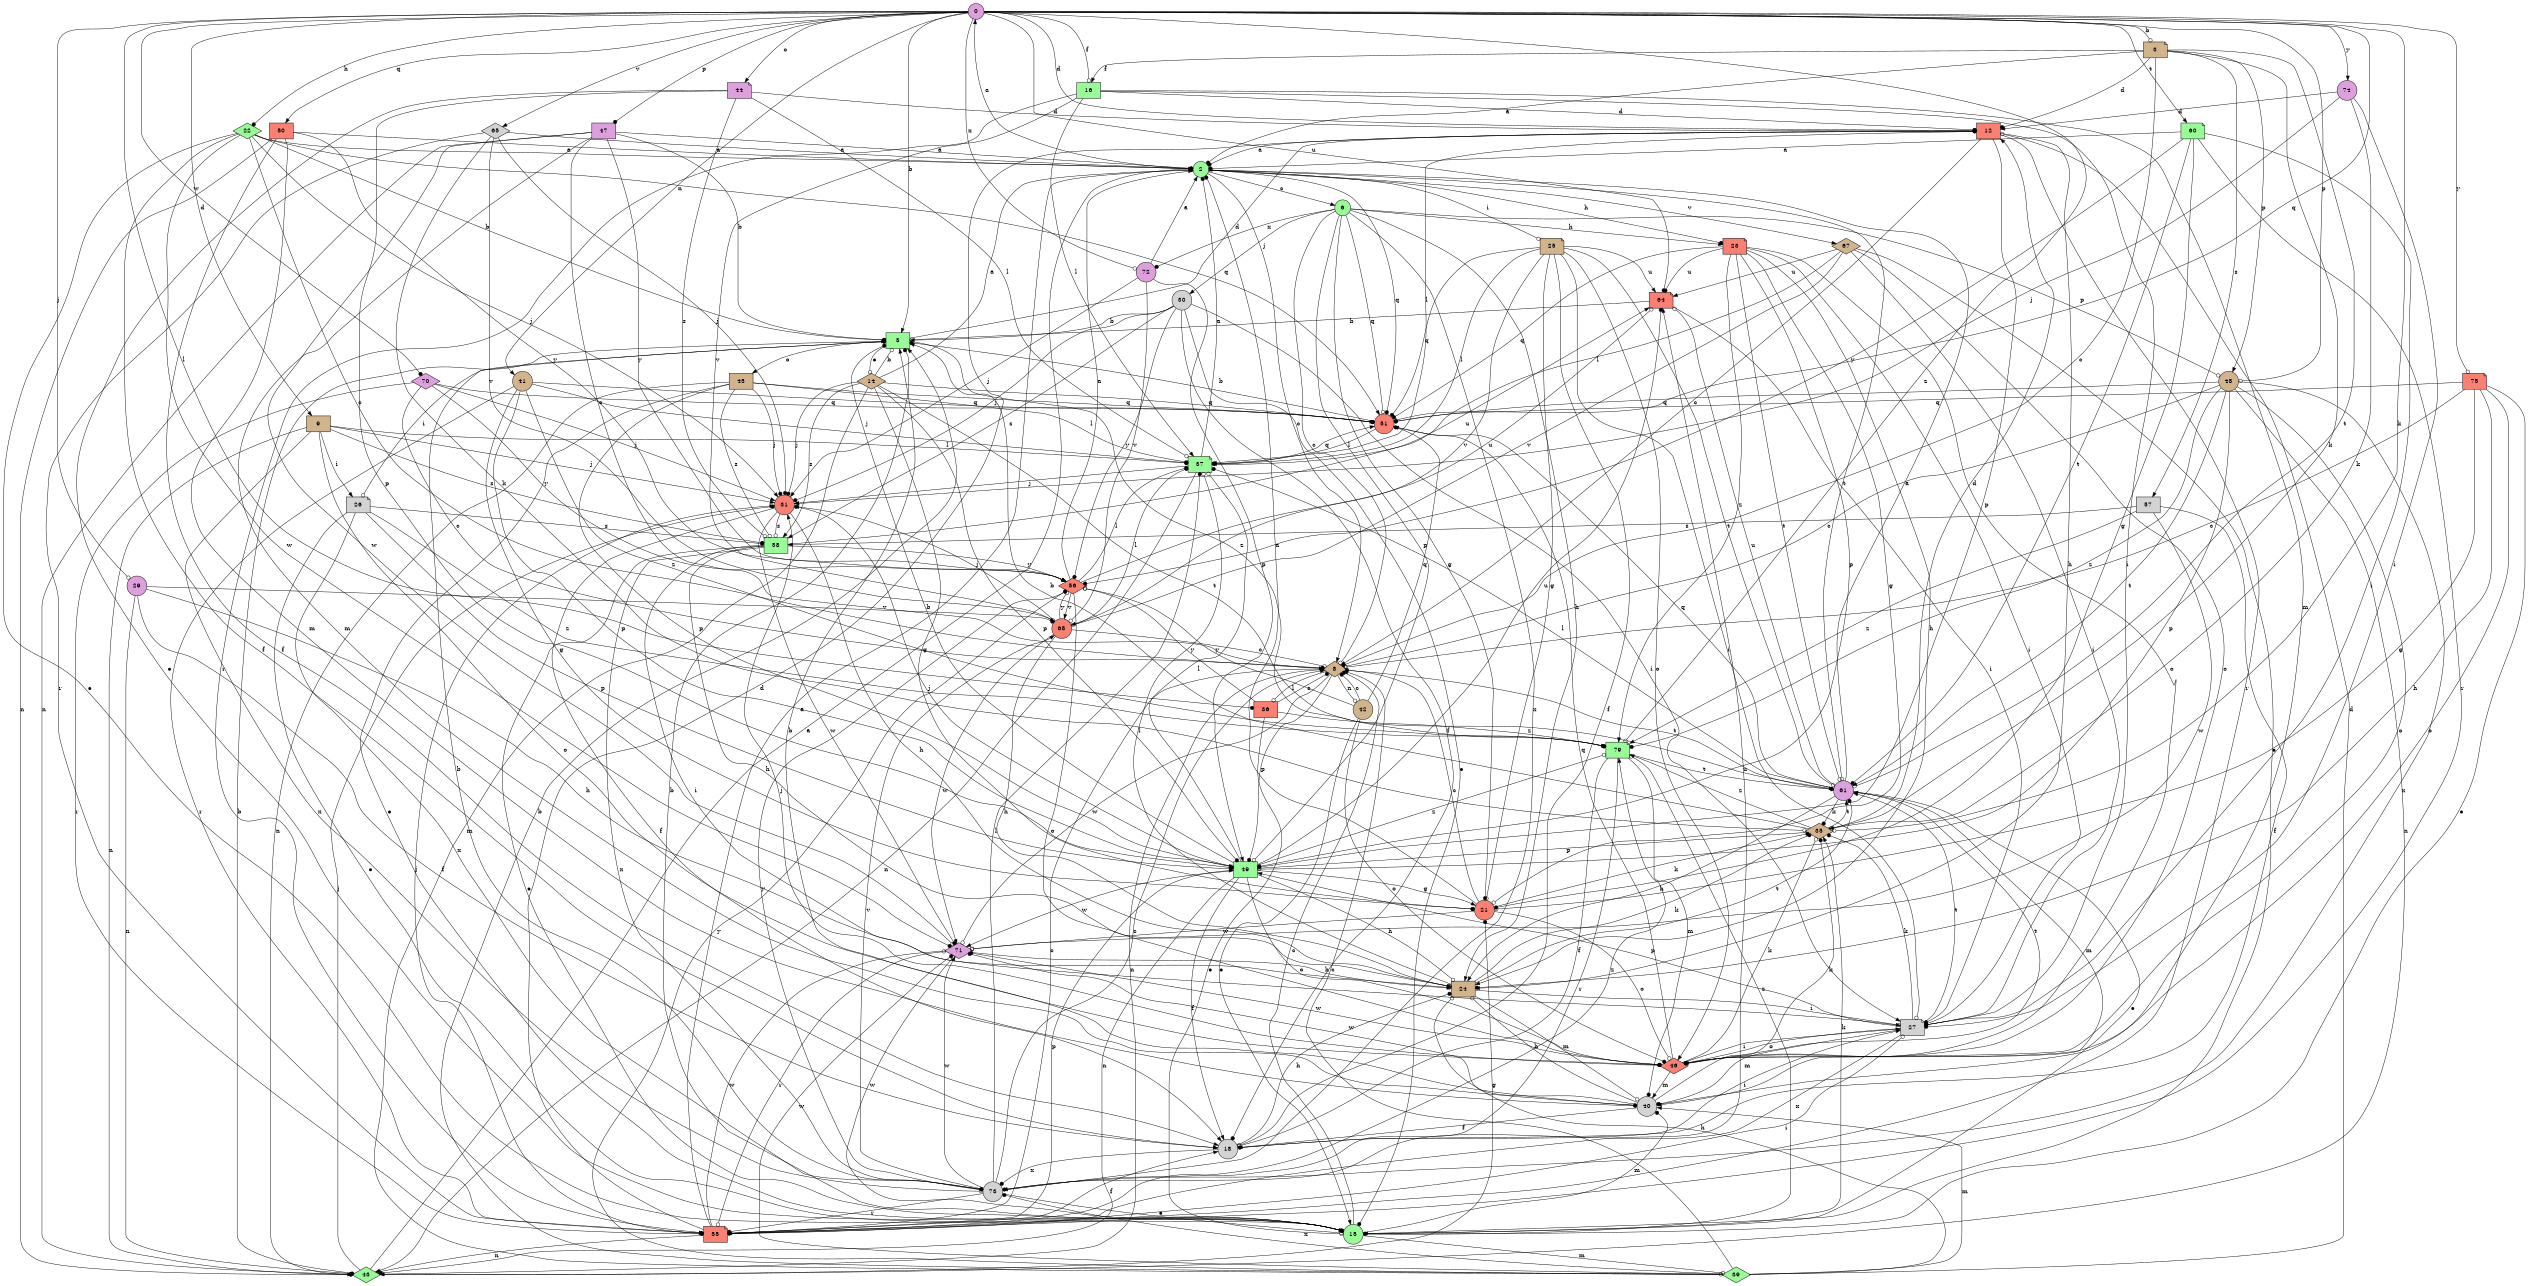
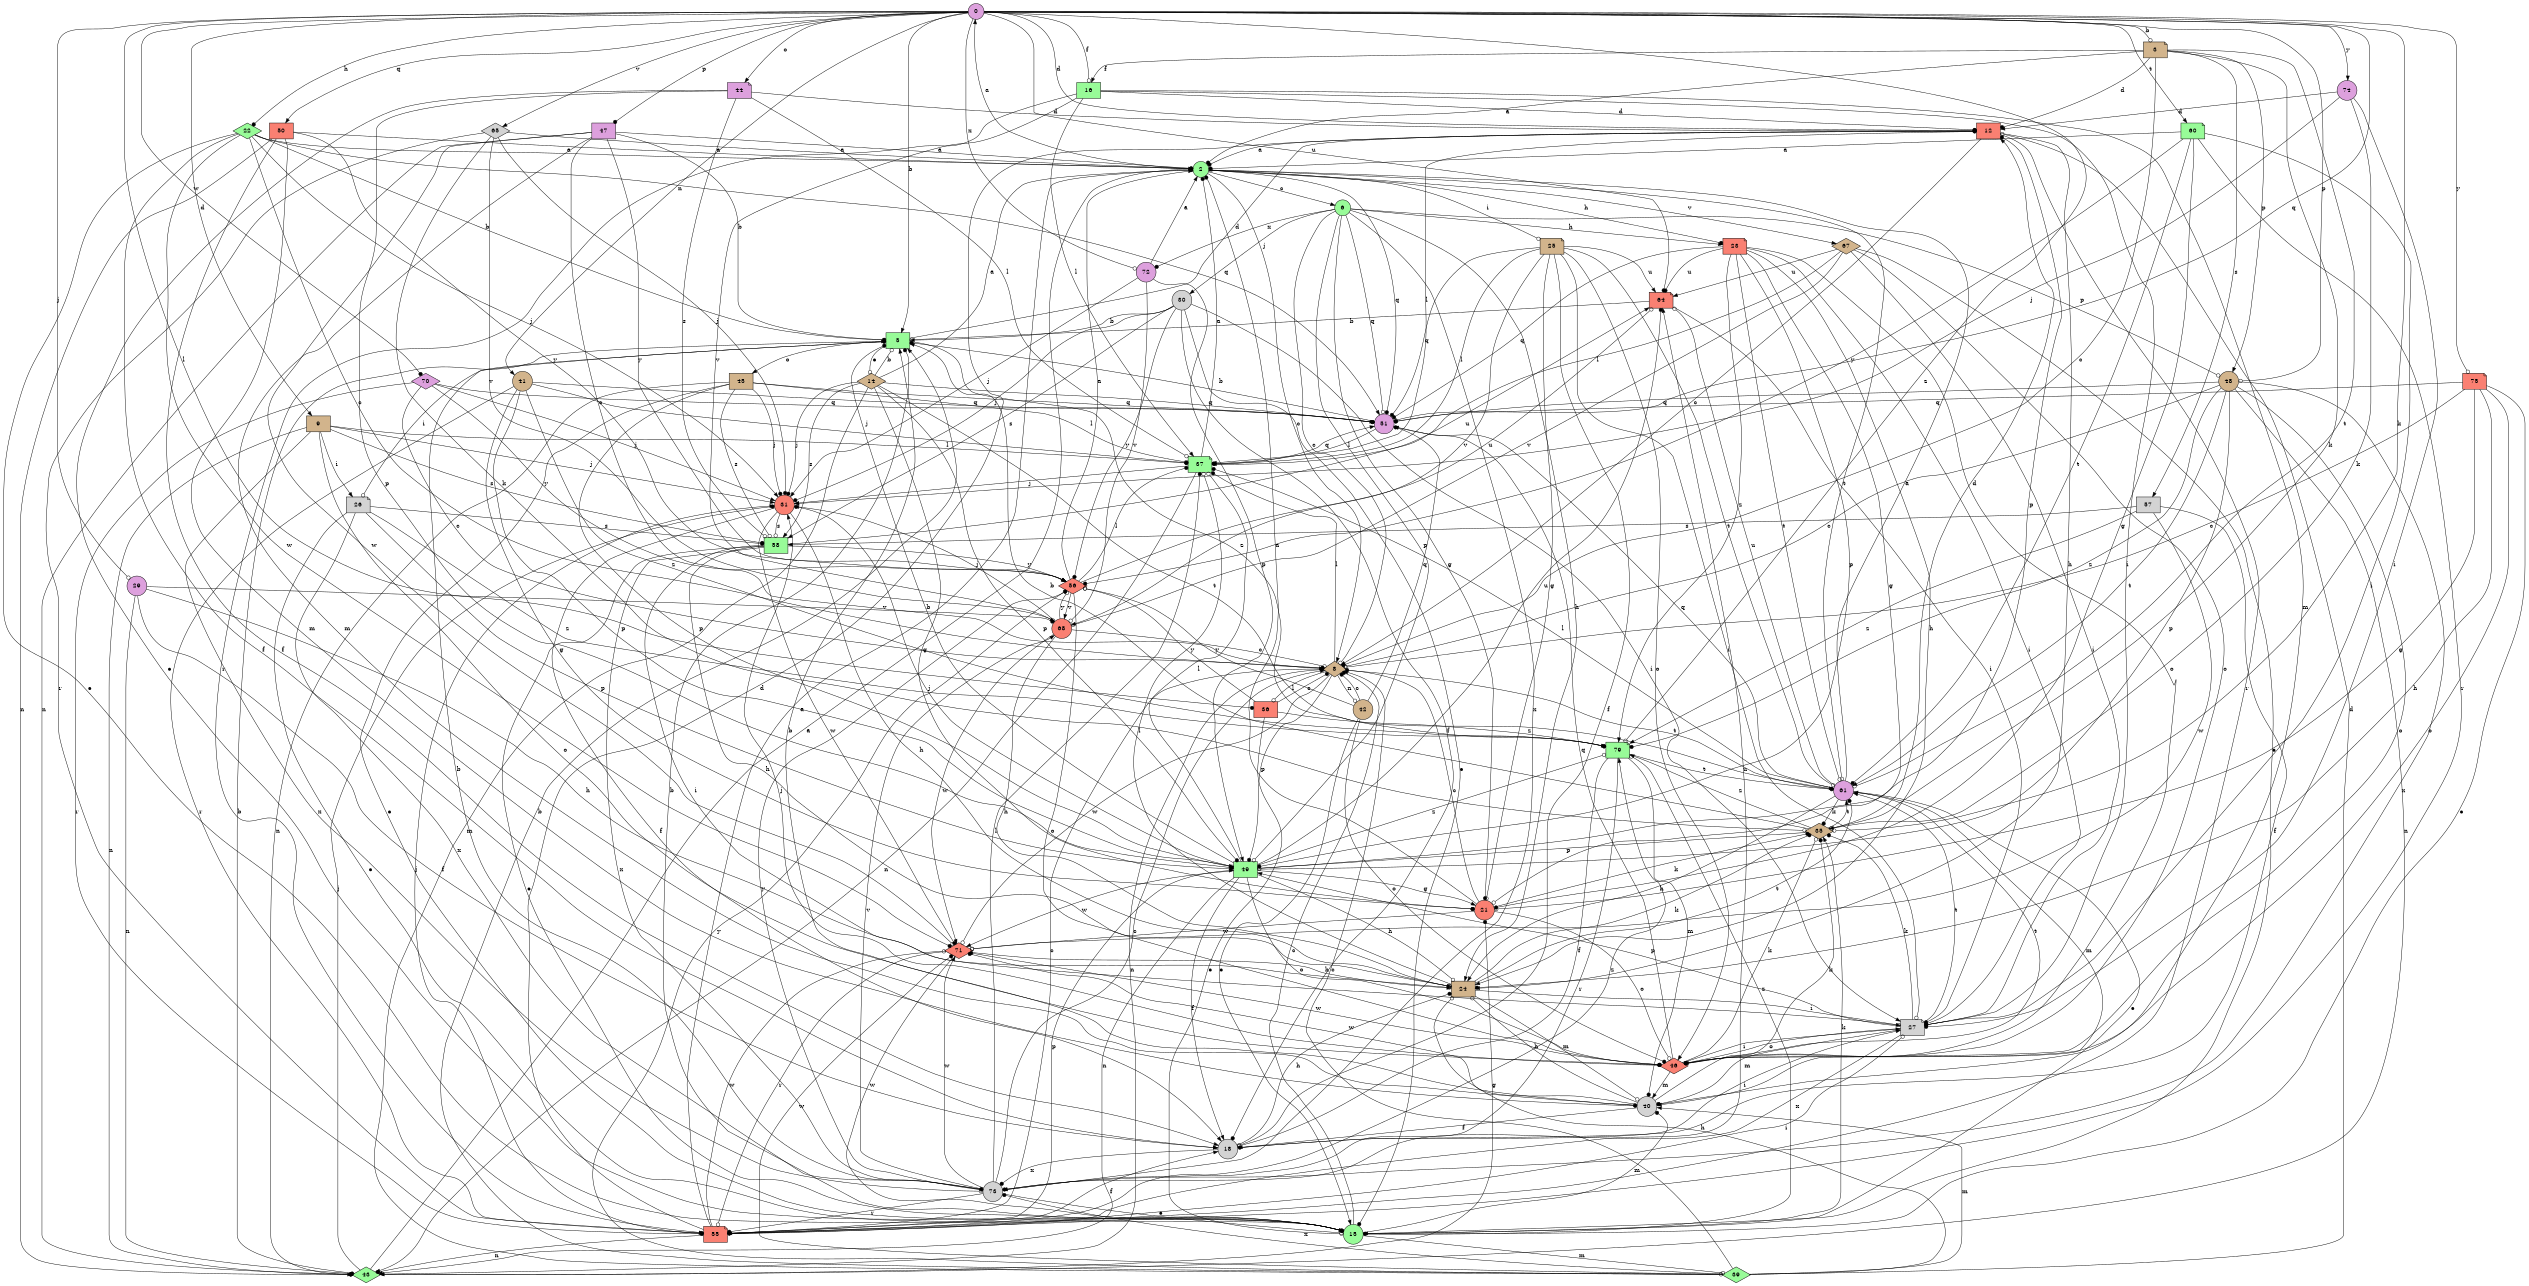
(1384, 424) -> (1384, 424)
(1132, 551) -> (1337, 526)
(1886, 762) -> (1922, 769)
(959, 951) -> (959, 951)
(541, 1247) -> (541, 1247)
